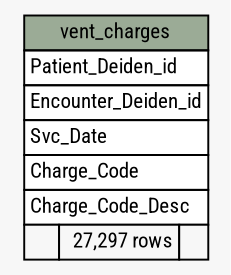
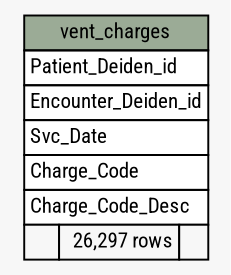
(123, 241) -> (123, 241)
